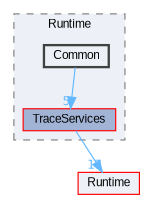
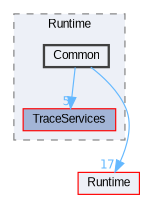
(86, 147) -> (118, 94)
